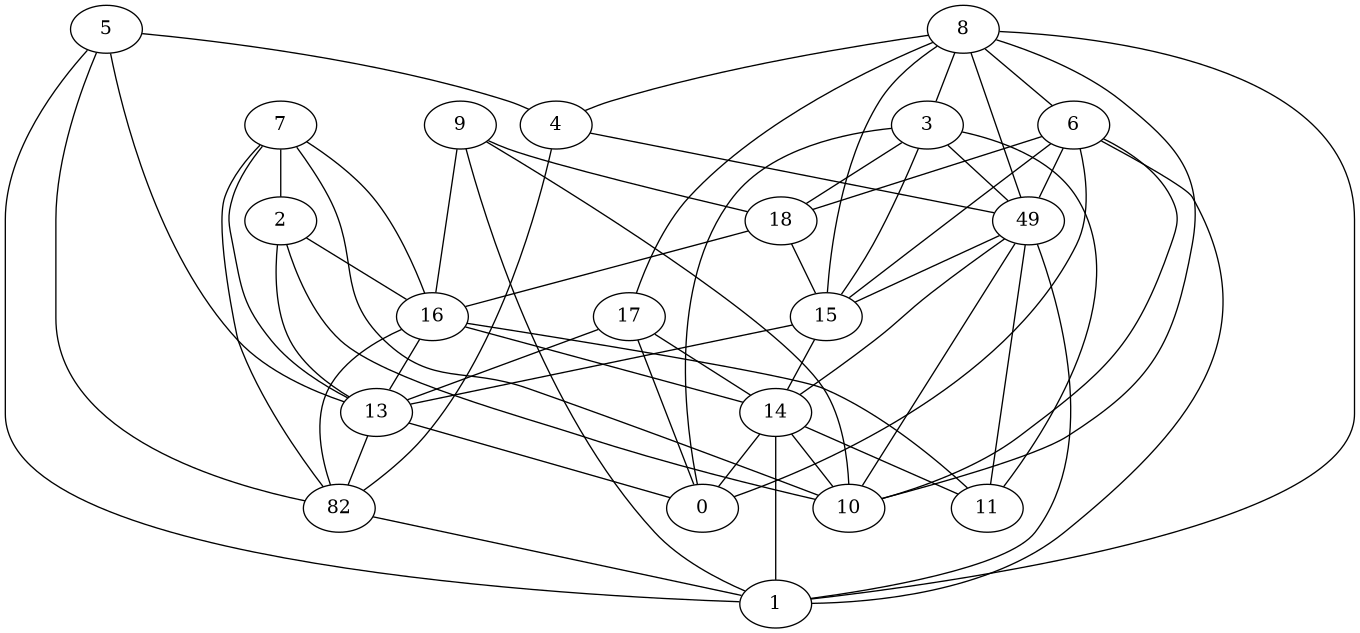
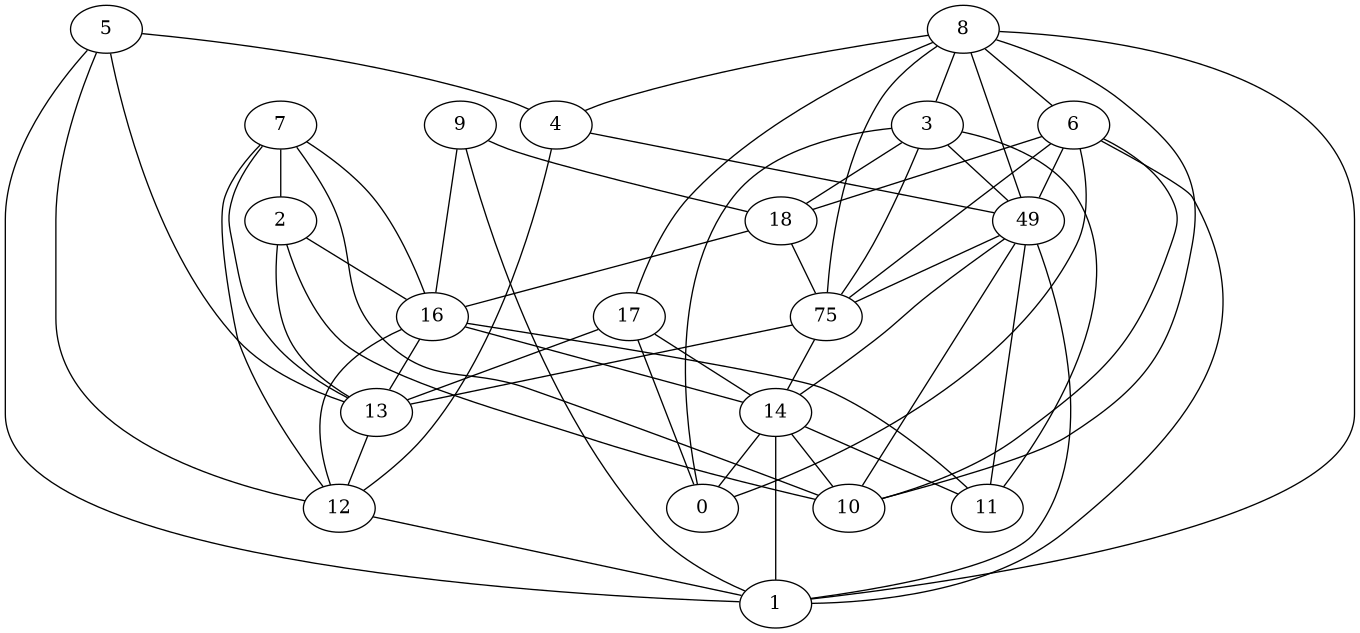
(704, 283) -> none
(826, 317) -> (826, 317)
(540, 460) -> none
(339, 508) -> (339, 508)
